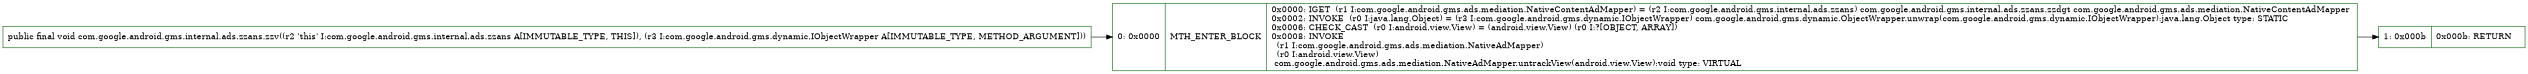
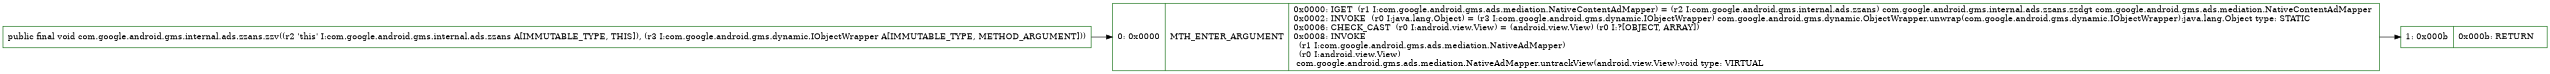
(1216, 37) -> (1227, 37)
